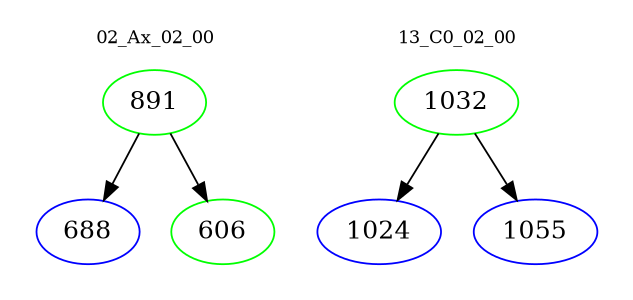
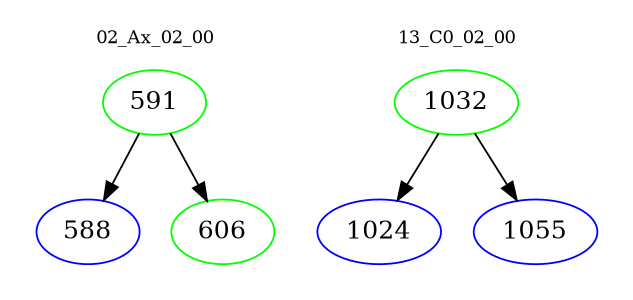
(155, 102) -> (155, 102)
(88, 232) -> (88, 232)
